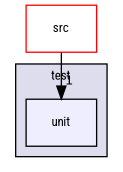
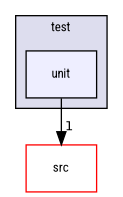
(61, 72) -> (61, 117)
